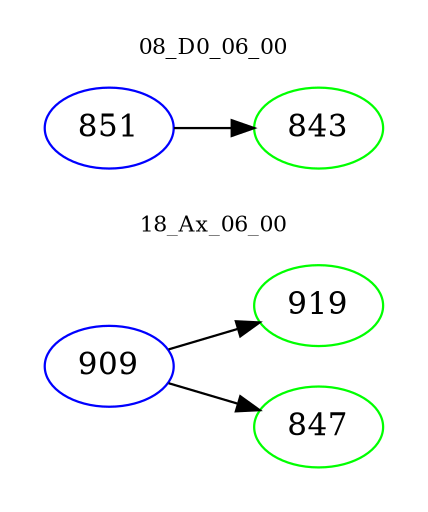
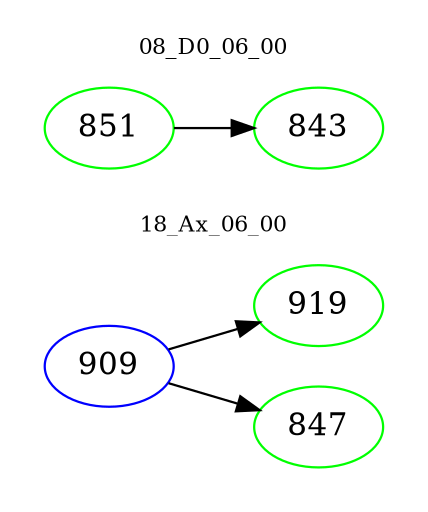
(109, 128) -> (109, 128)
